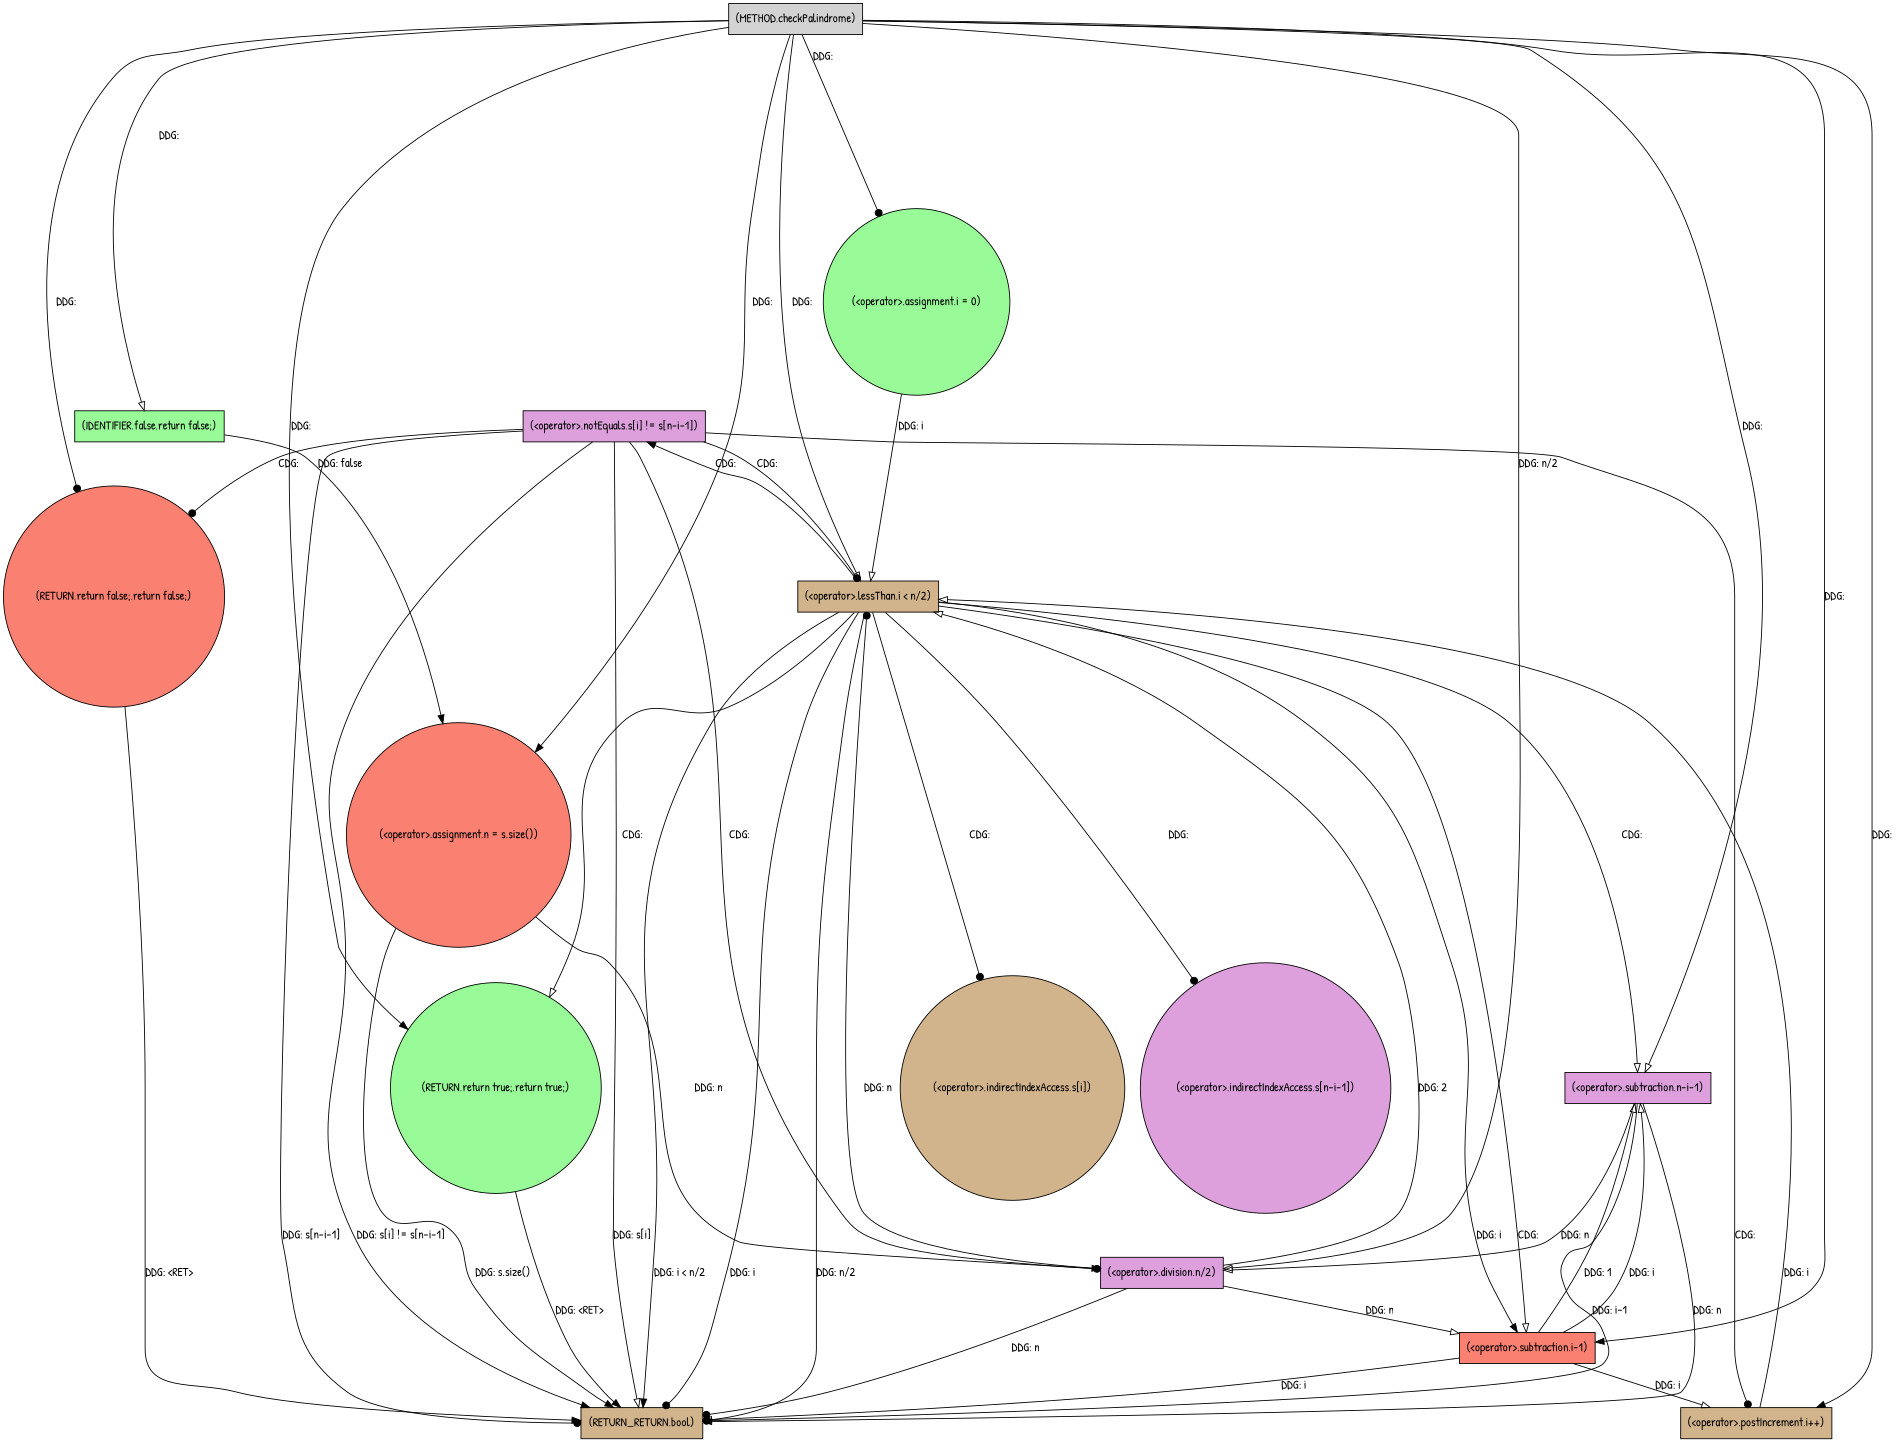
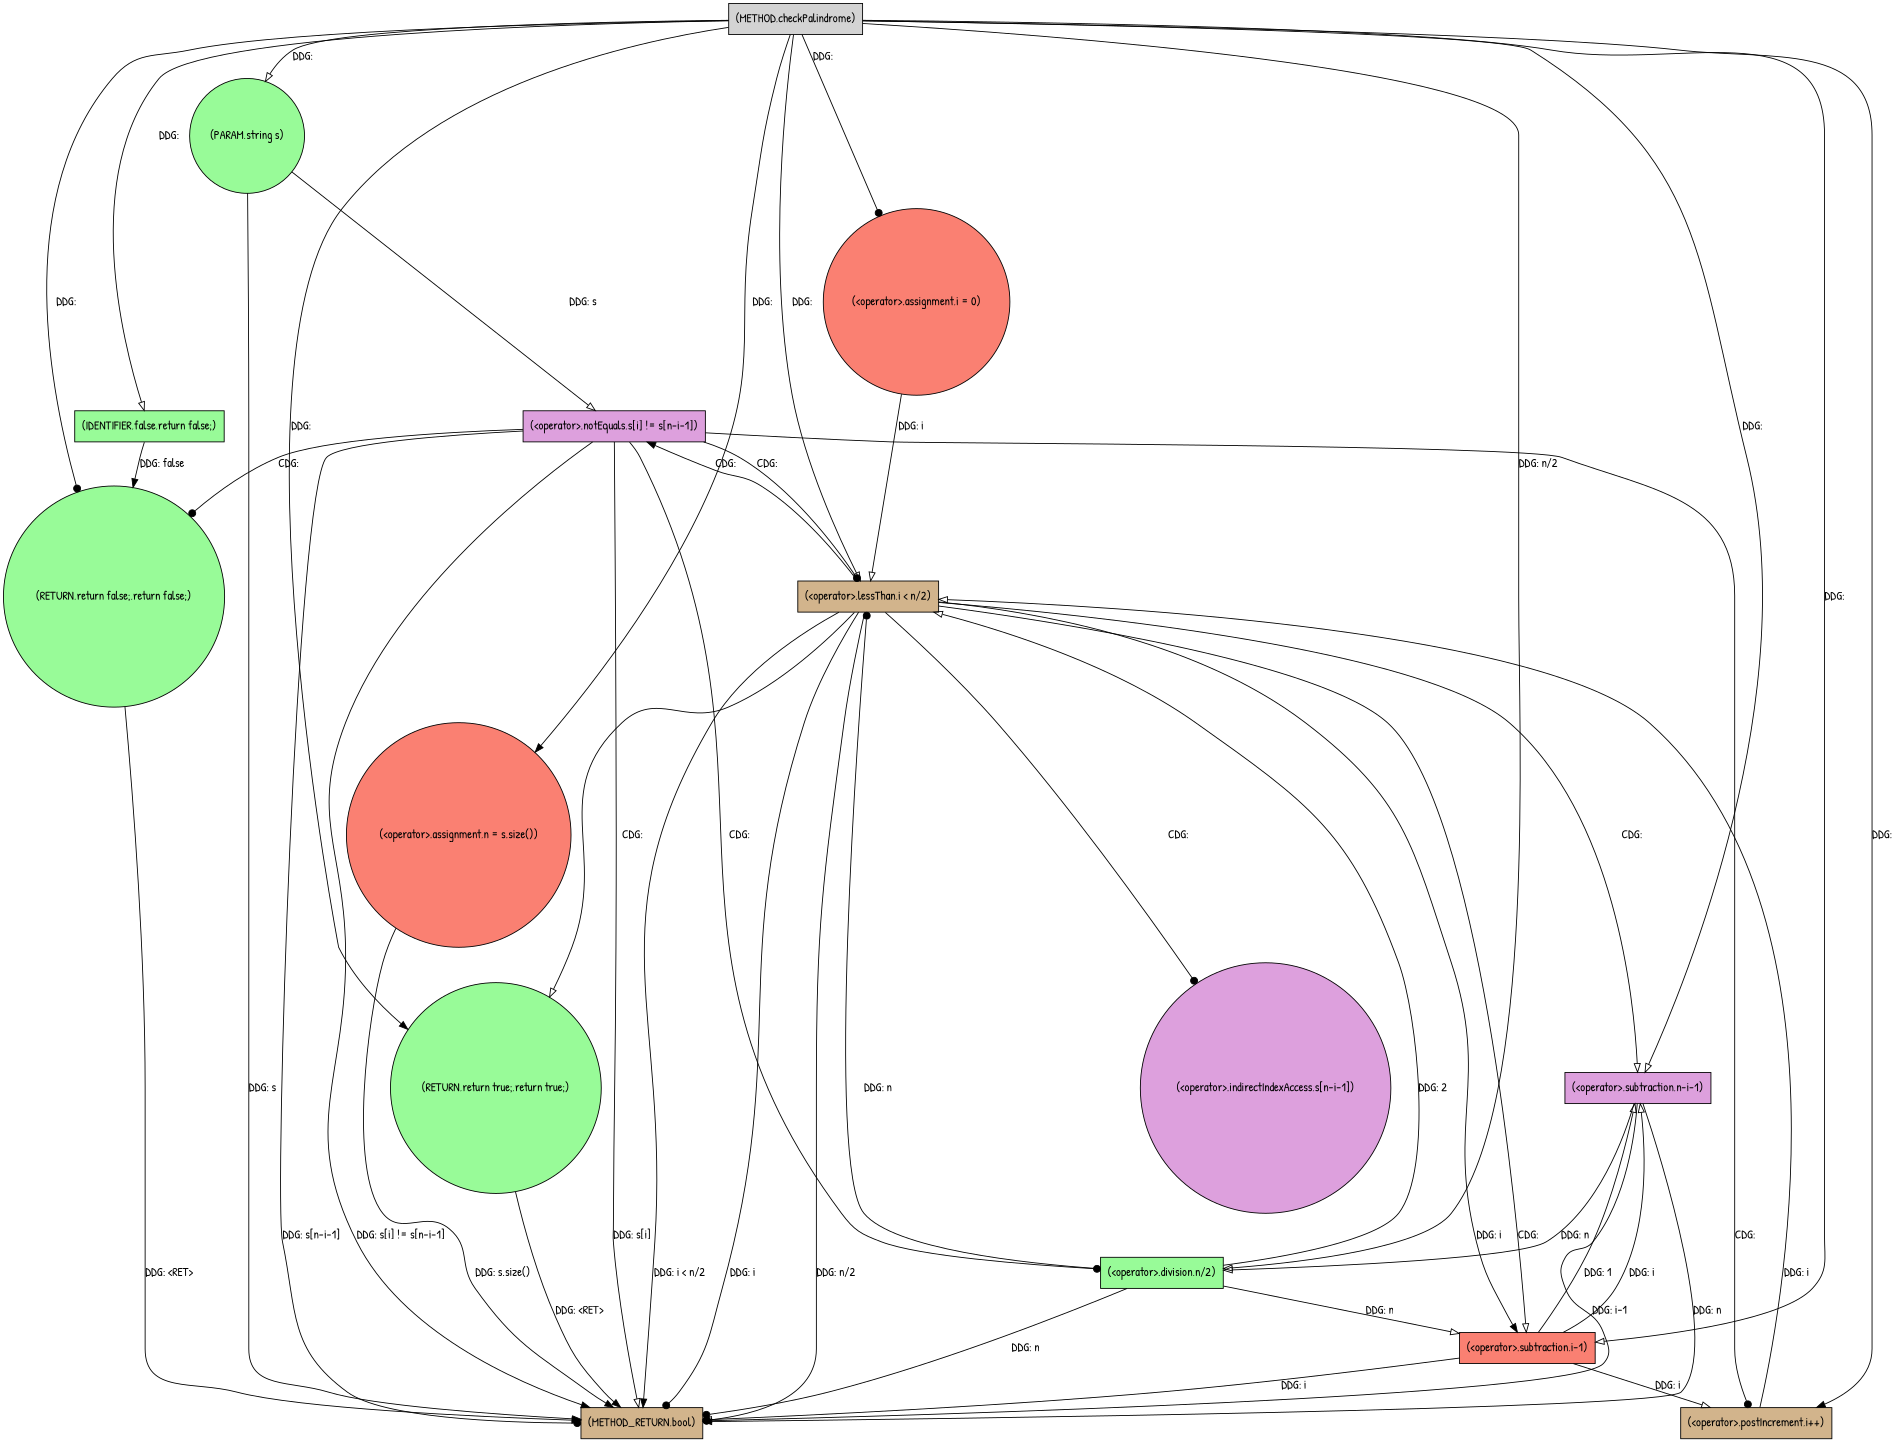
none -> (247, 136)
(917, 302) -> (917, 302)
(1825, 316) -> (1825, 316)
(373, 538) -> (139, 460)
(114, 597) -> (114, 597)
(1180, 835) -> (1180, 835)
(1012, 1088) -> none
(716, 1227) -> none
(1162, 1273) -> (1162, 1273)
(642, 1423) -> (642, 1423)
